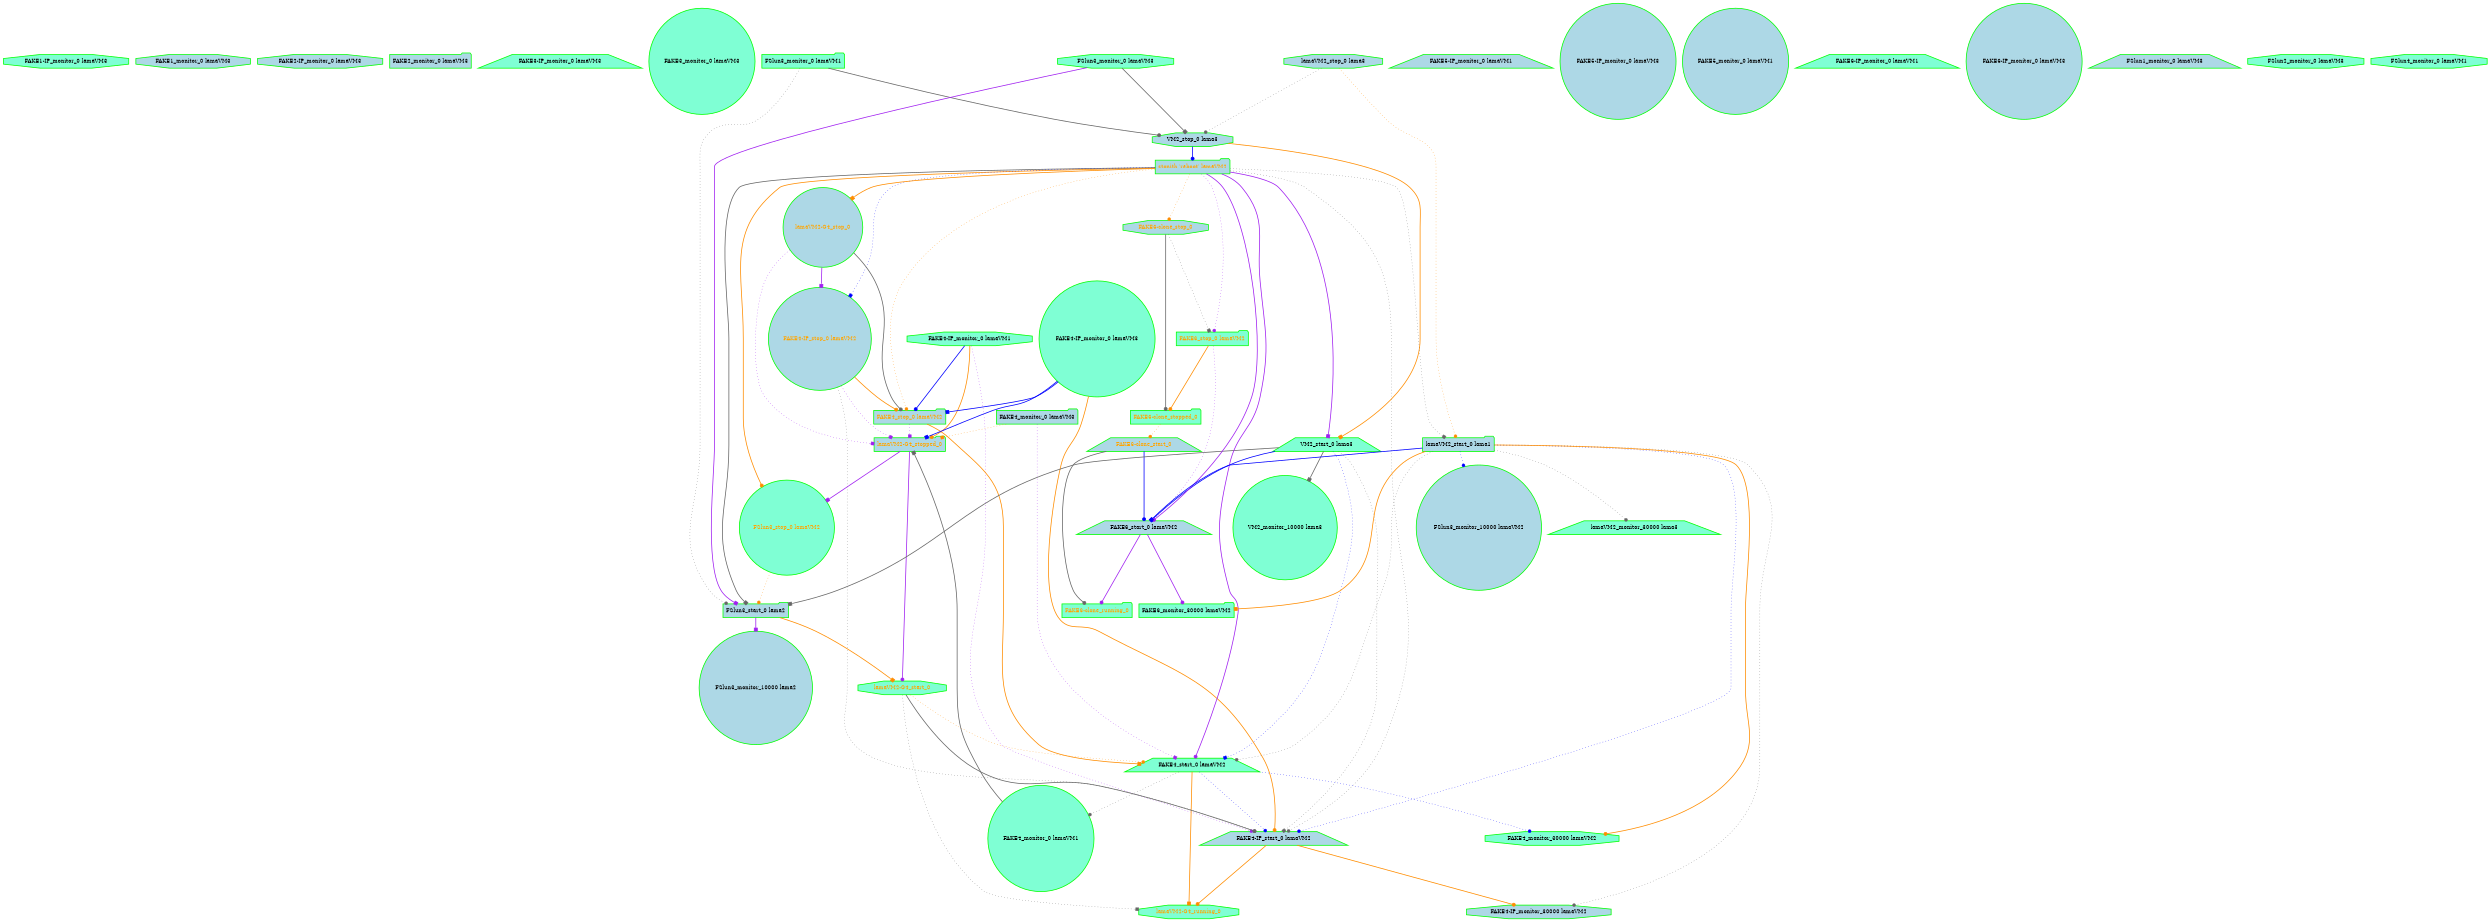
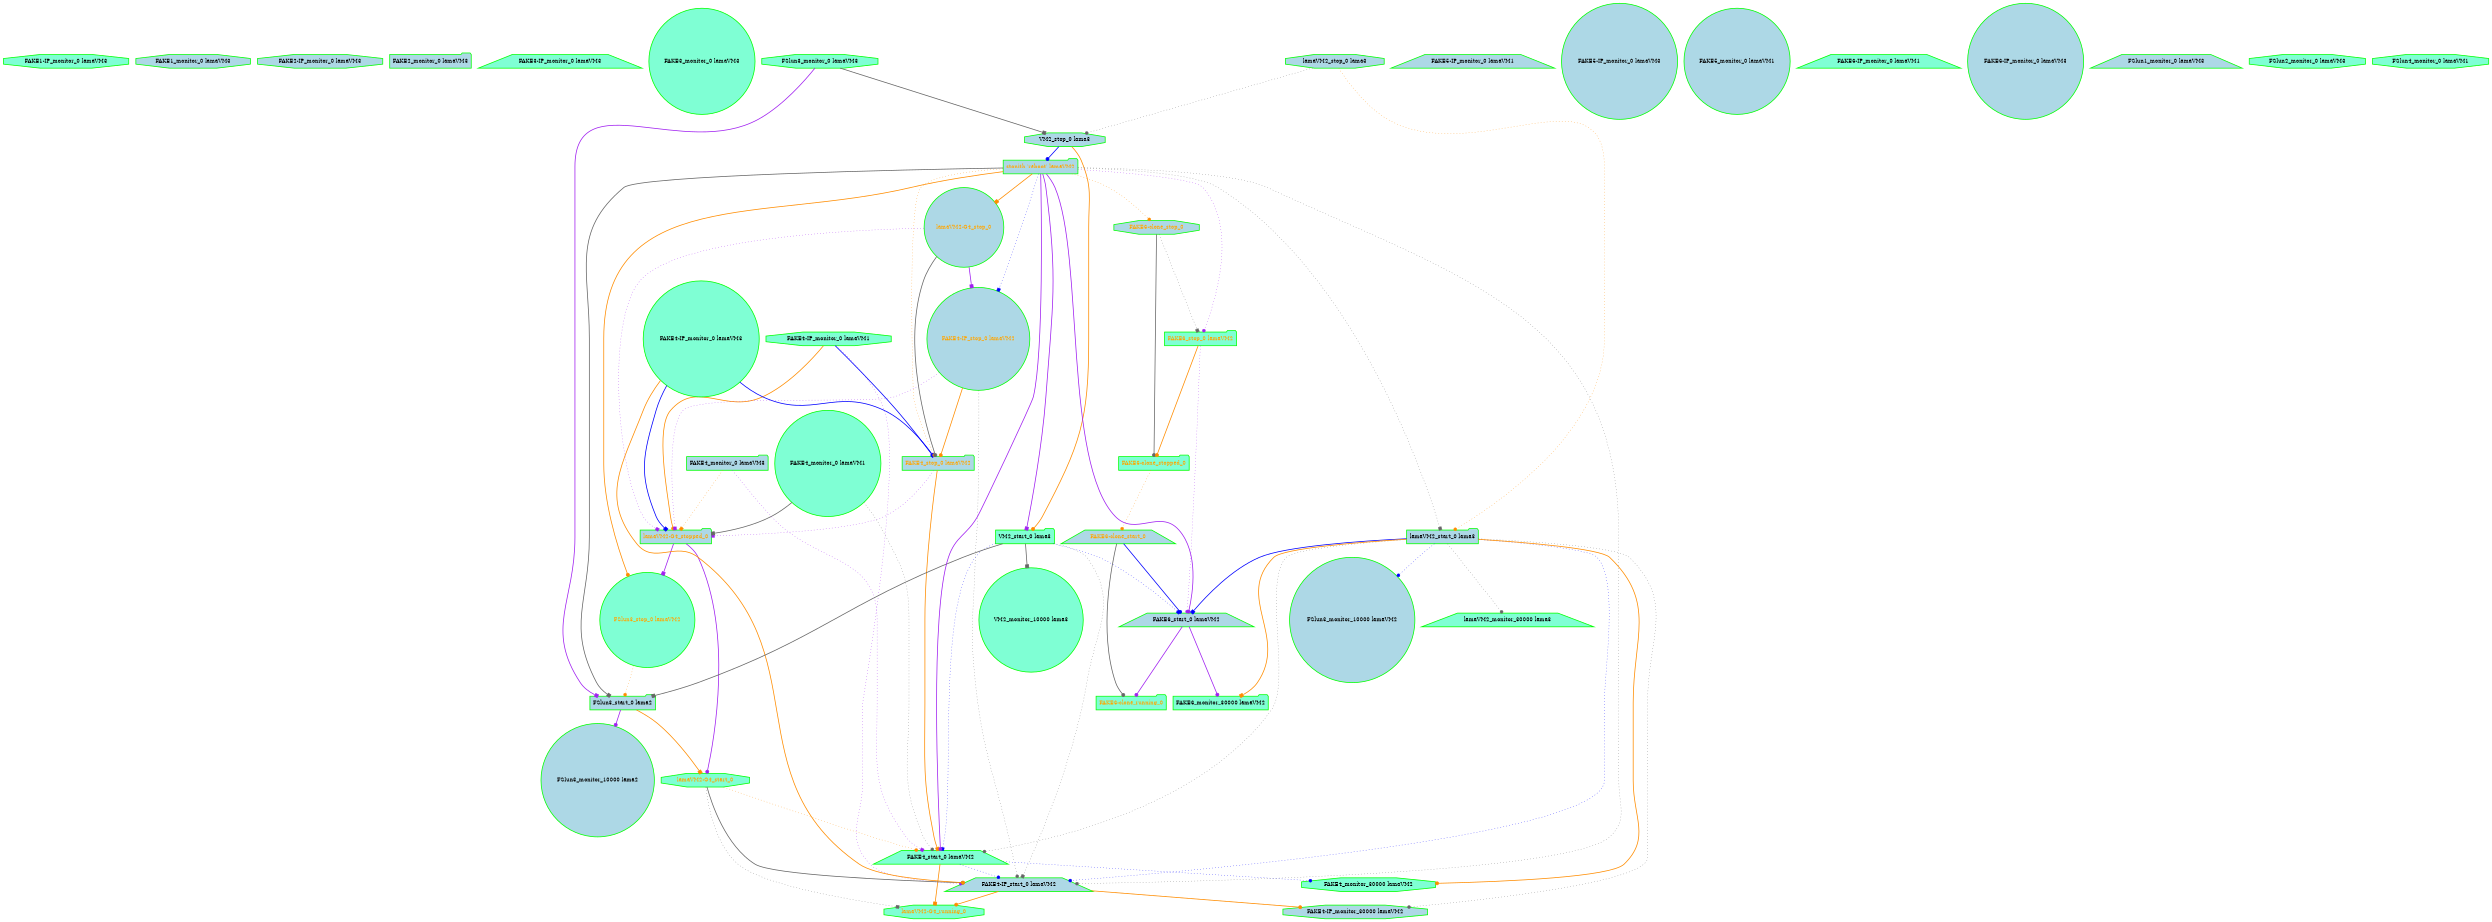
(803, 61) -> none
(1420, 232) -> (1089, 341)
(1327, 445) -> (1025, 537)
(1458, 445) -> (1442, 537)
(1238, 462) -> (1119, 568)
(756, 622) -> (618, 717)
(1137, 792) -> (909, 672)
